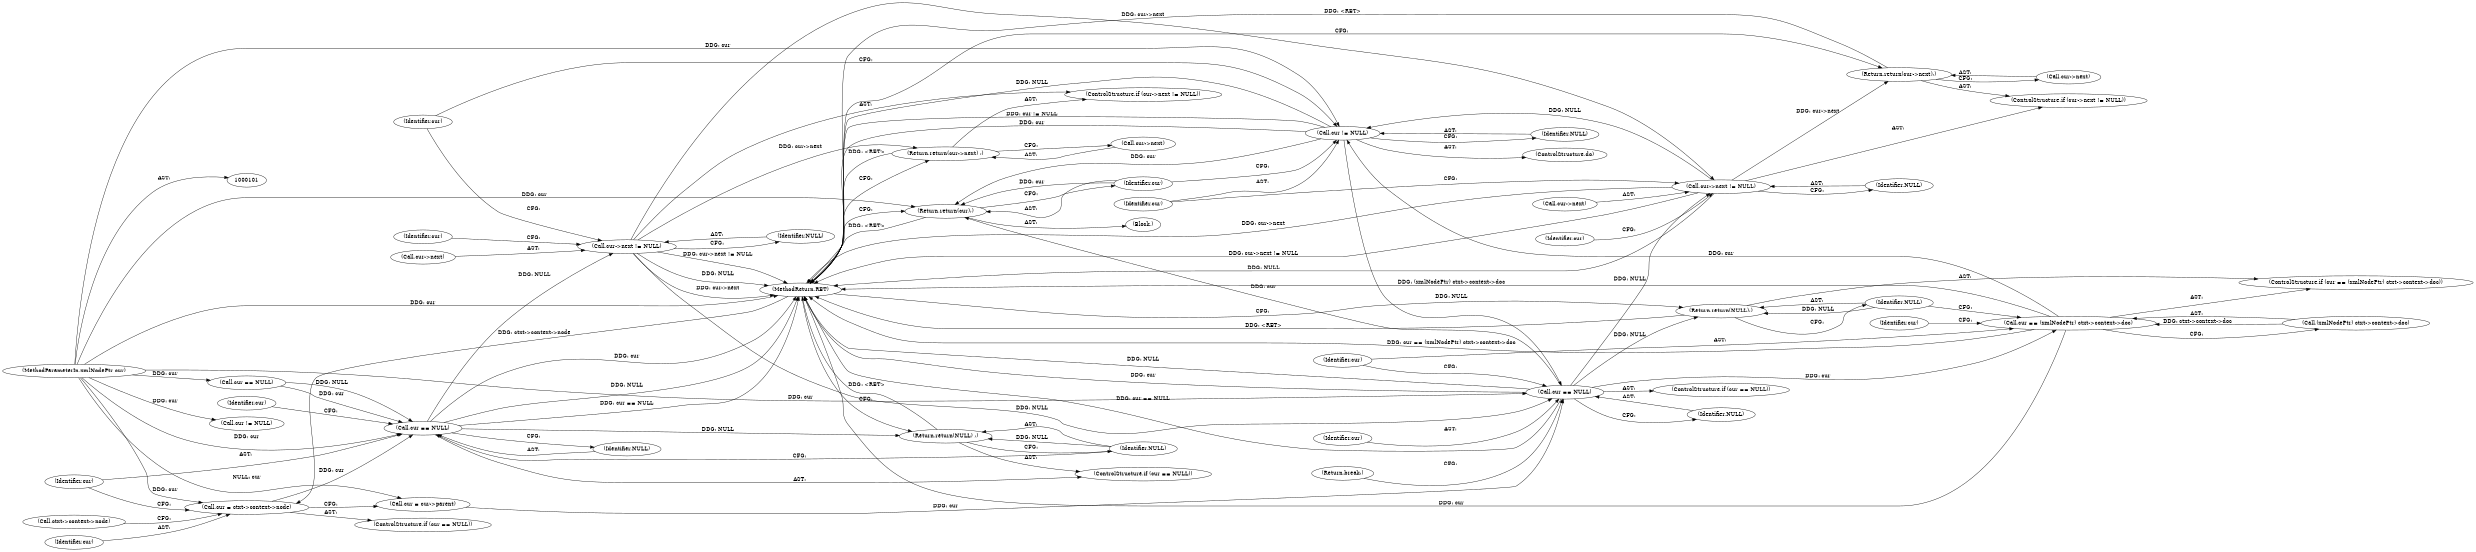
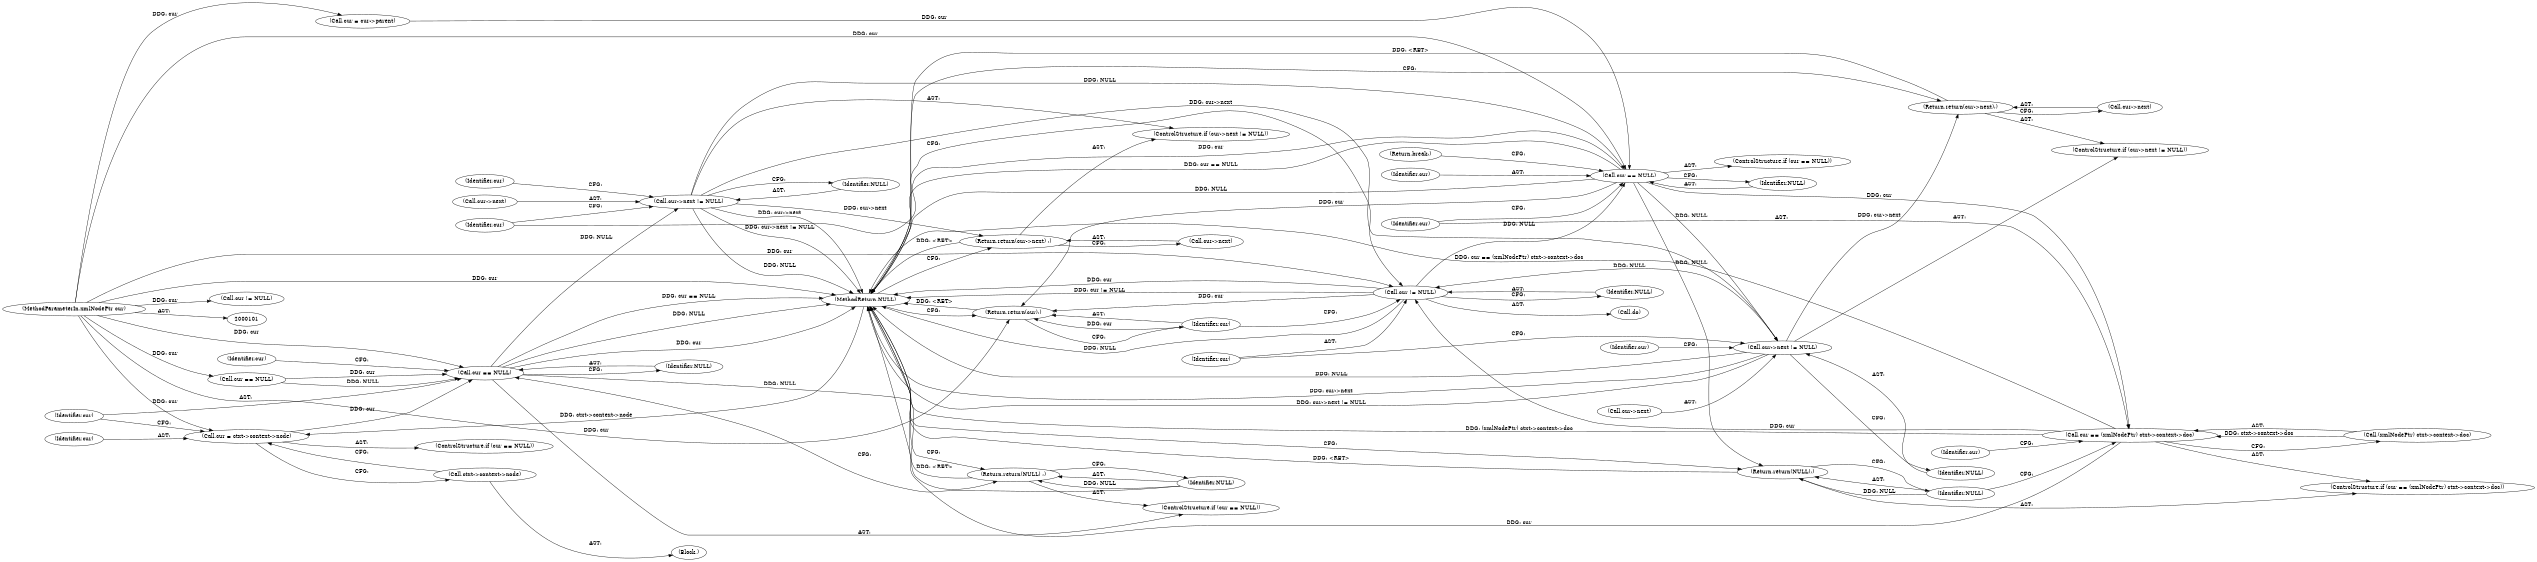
(1565, 155) -> (1630, 313)
(247, 180) -> (247, 319)
(1044, 228) -> (567, 548)
(801, 290) -> (865, 300)
(247, 477) -> (165, 14)
(341, 507) -> (347, 480)
